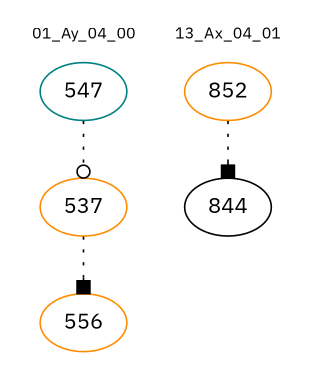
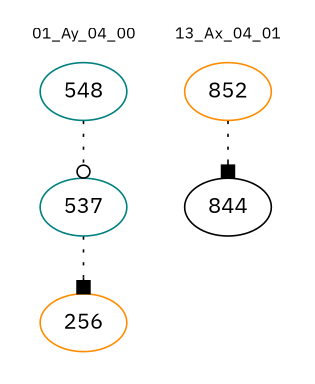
(83, 92) -> (83, 92)
(83, 207) -> (83, 207)
(83, 323) -> (83, 323)
